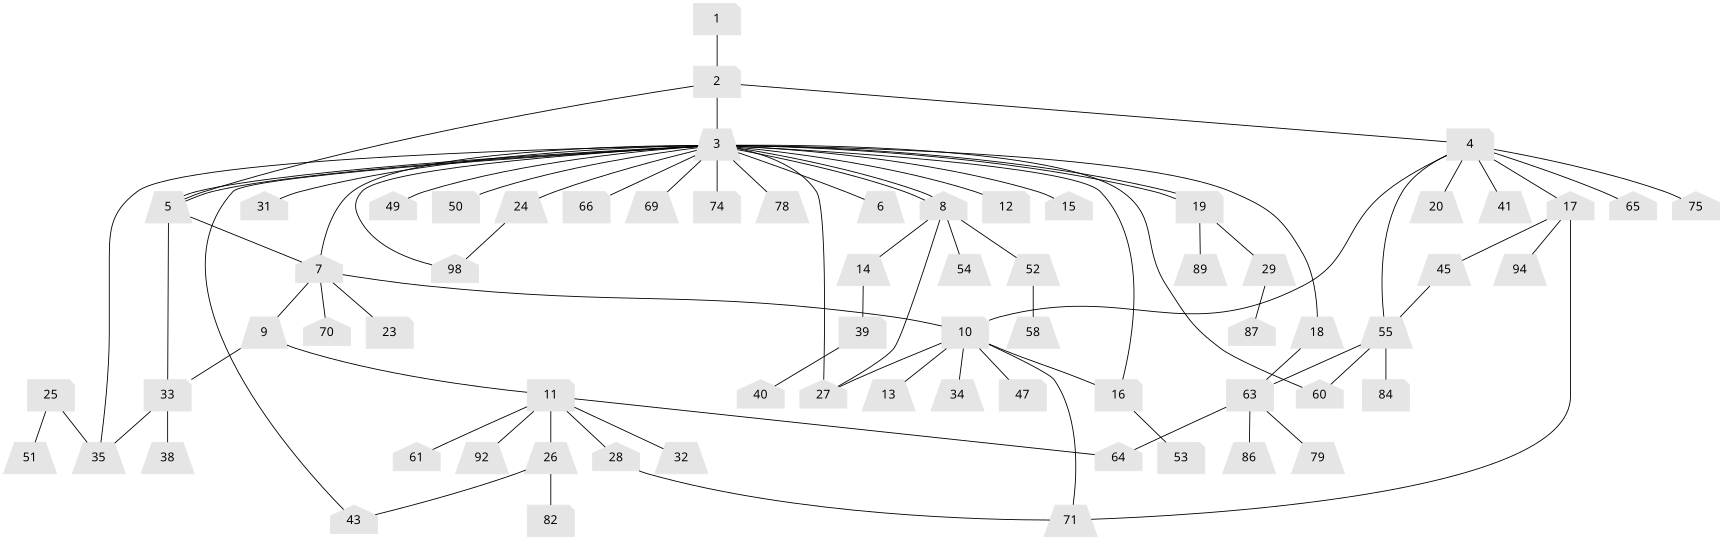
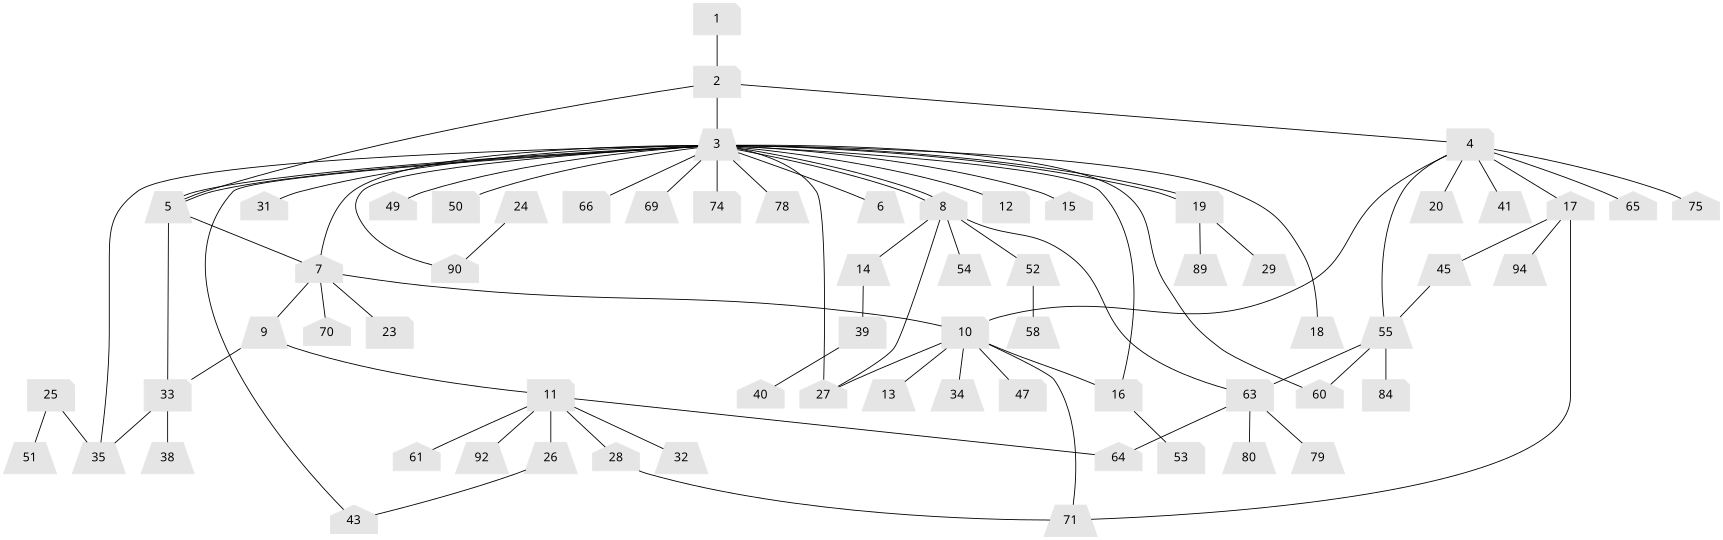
(617, 172) -> none
(455, 270) -> (455, 270)
(1252, 333) -> none
(1284, 364) -> (1101, 297)
(1249, 458) -> (1249, 458)
(551, 521) -> none
